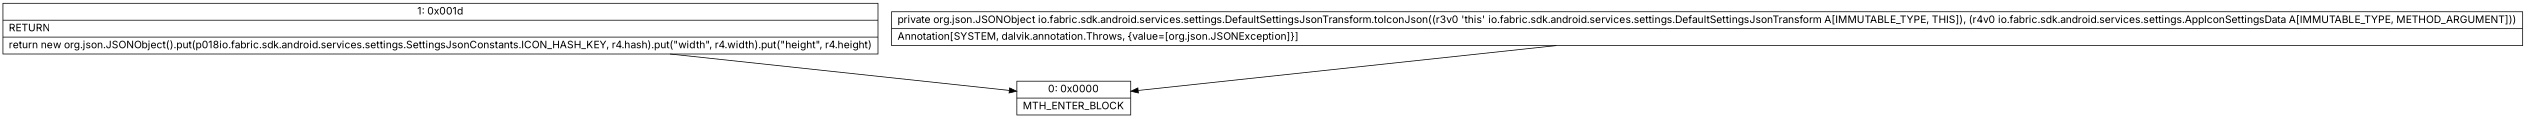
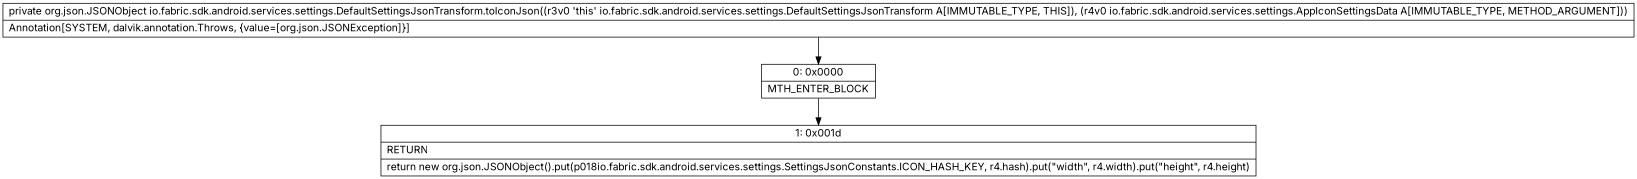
(840, 72) -> (818, 108)
